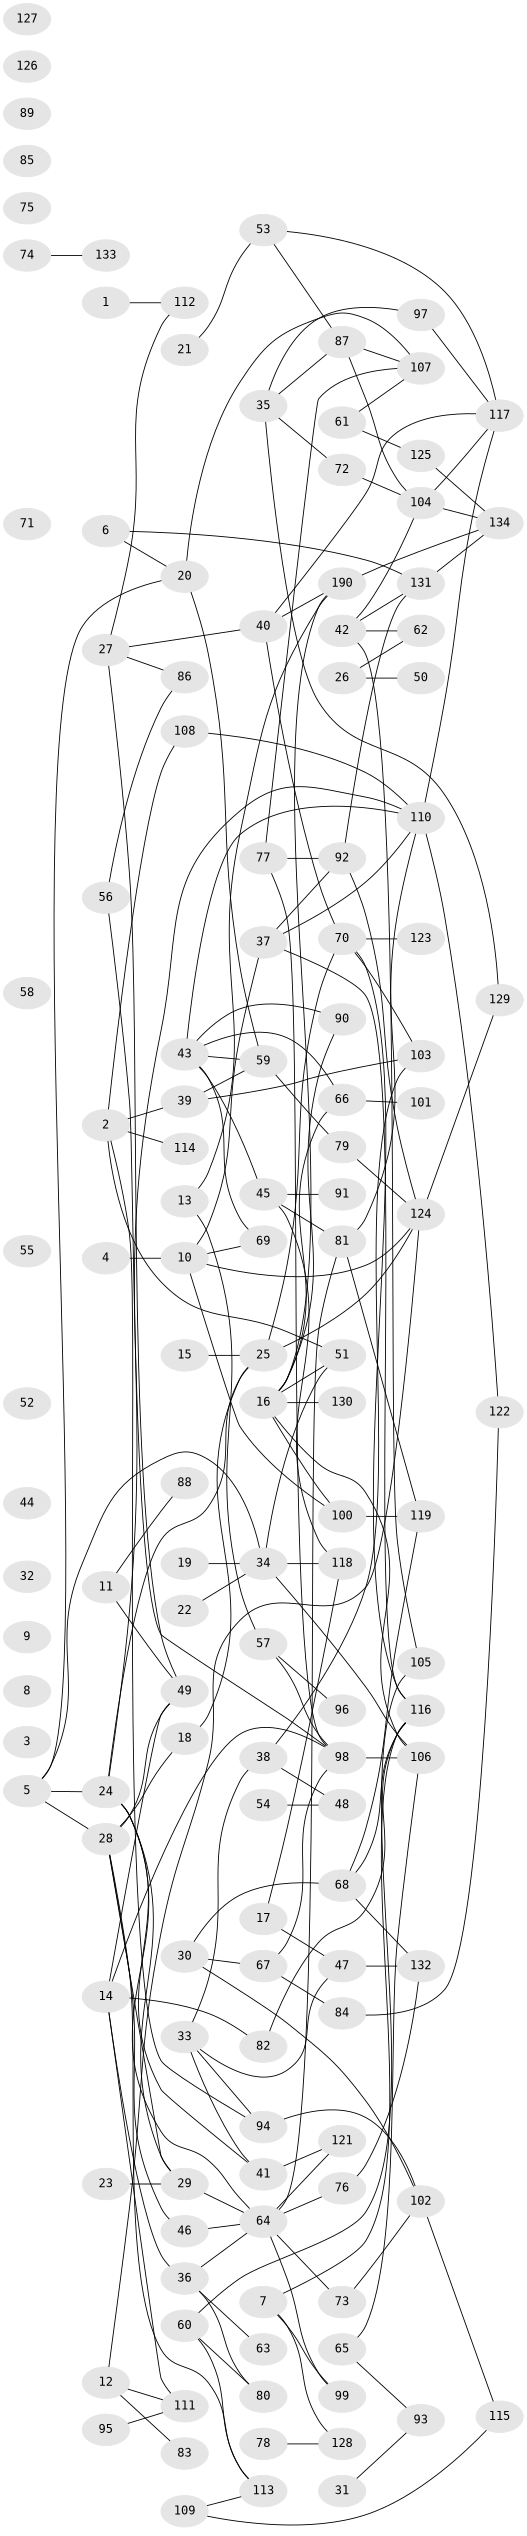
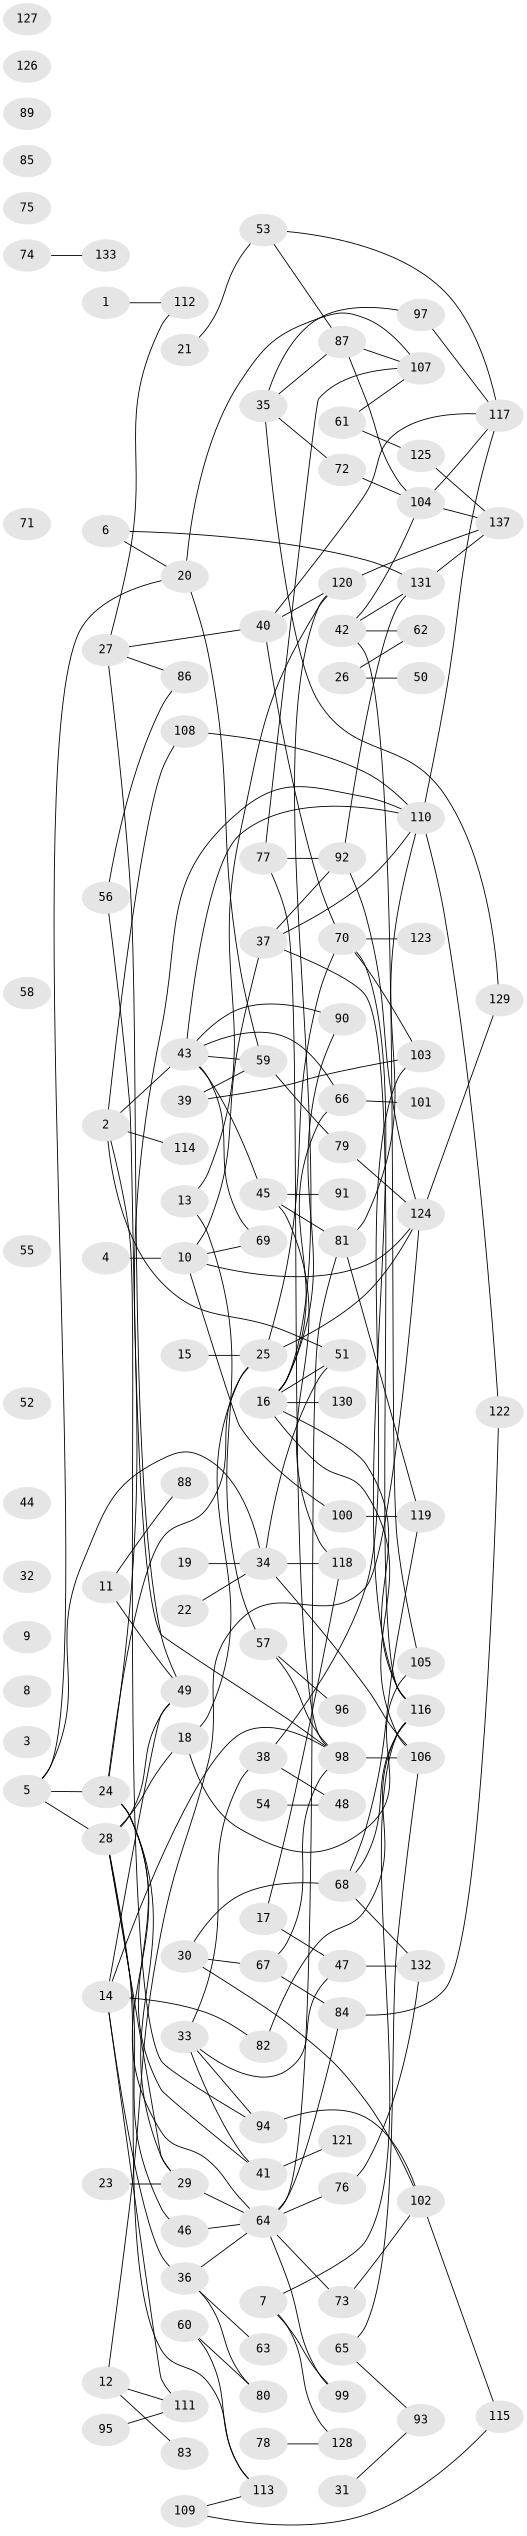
(500, 523) -> (500, 523)
(342, 584) -> (342, 584)
(141, 1115) -> (145, 1090)
(304, 1467) -> (368, 1468)
(303, 2181) -> (314, 2121)
(375, 2188) -> (339, 1845)
